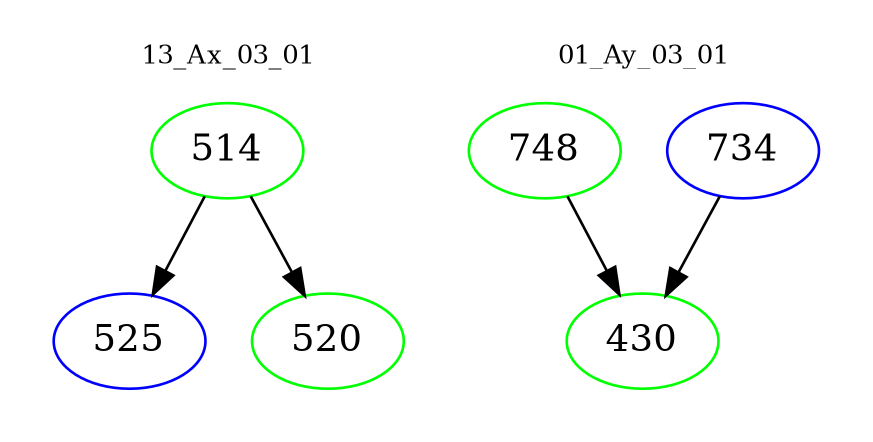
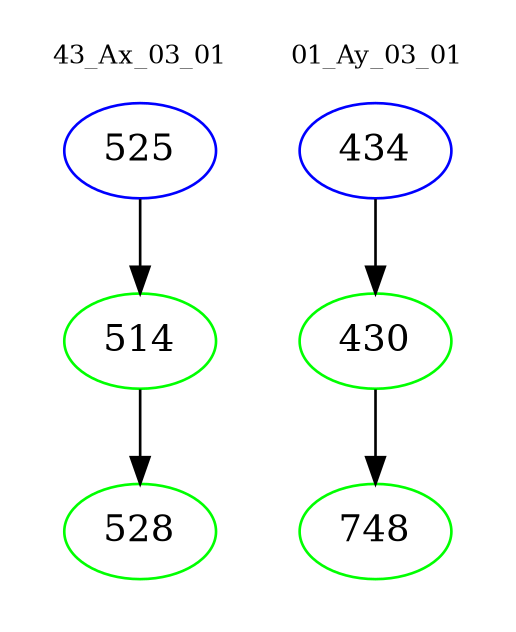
(229, 57) -> (140, 57)
(743, 151) -> (376, 151)
(185, 234) -> (140, 233)
(587, 234) -> (376, 423)
(328, 341) -> (140, 532)
